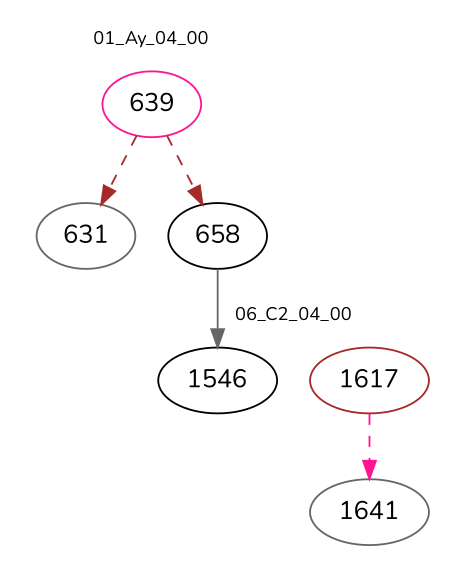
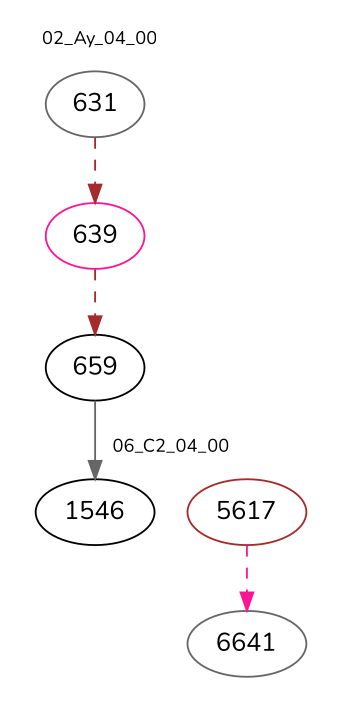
(152, 39) -> (101, 39)
(123, 162) -> (95, 161)
(218, 236) -> (95, 368)
(369, 380) -> (247, 512)
(369, 512) -> (247, 644)
